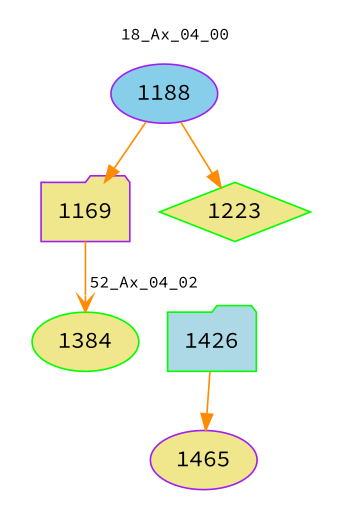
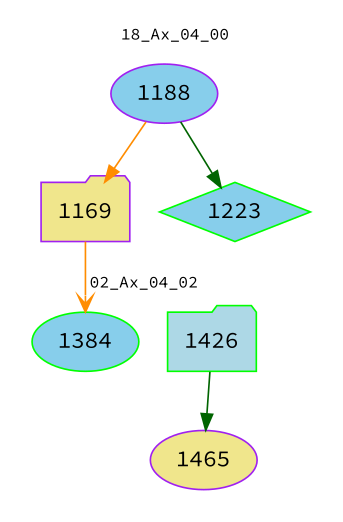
(196, 148) -> (196, 148)
(235, 212) -> (235, 212)
(145, 283) -> (145, 283)
(85, 342) -> (85, 342)
(208, 393) -> (208, 393)
